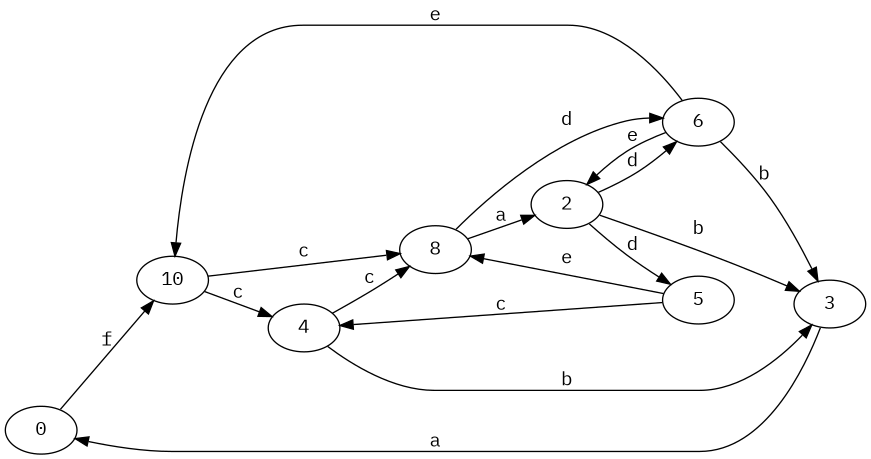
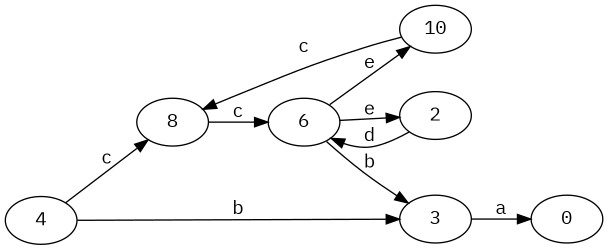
(567, 120) -> (238, 112)
(495, 229) -> none
(694, 249) -> none
(698, 300) -> none
(232, 302) -> none
(103, 360) -> none
